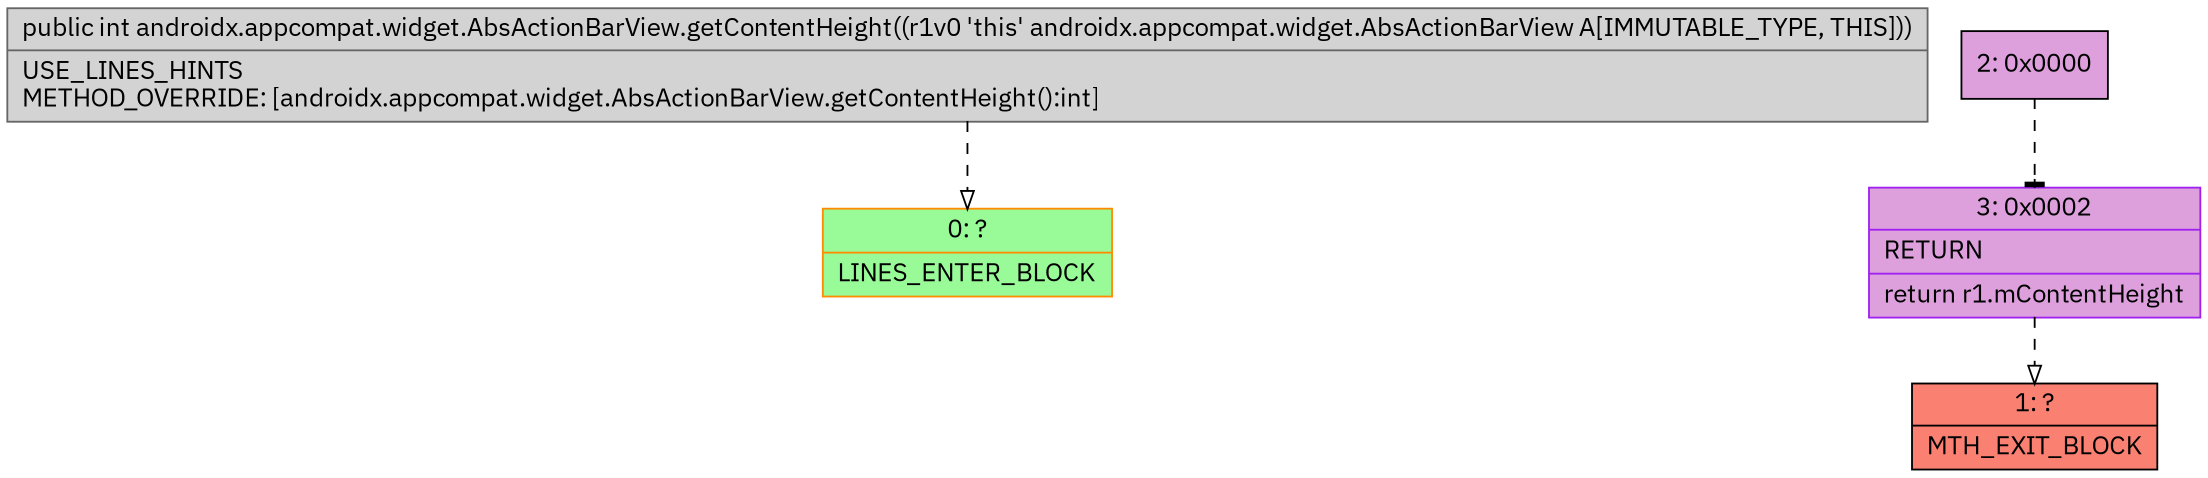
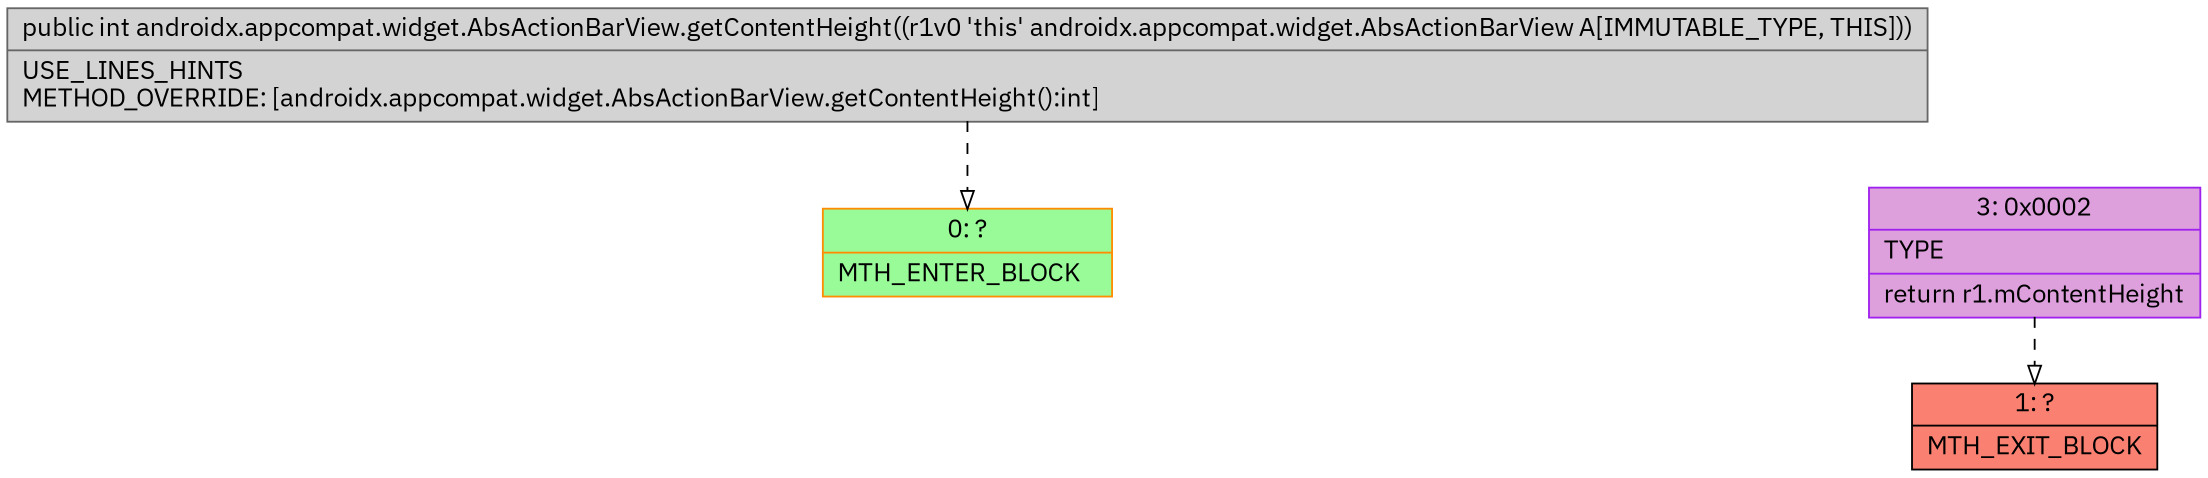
(2035, 65) -> none
(1934, 251) -> (1915, 251)
(967, 274) -> (959, 274)
